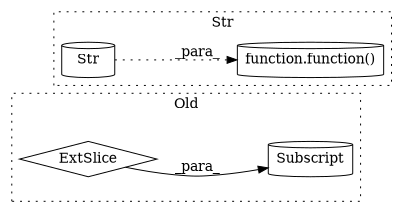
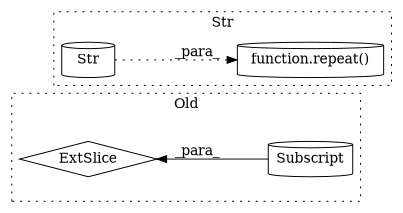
(311, 60) -> (311, 60)
(192, 176) -> (217, 159)
